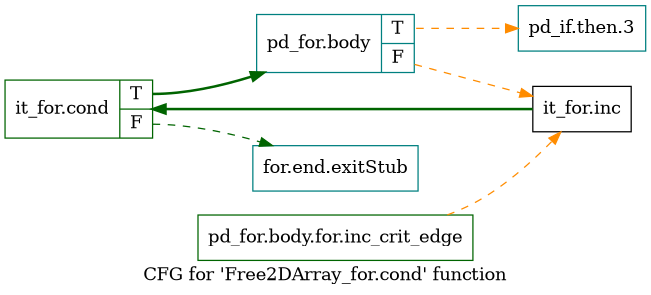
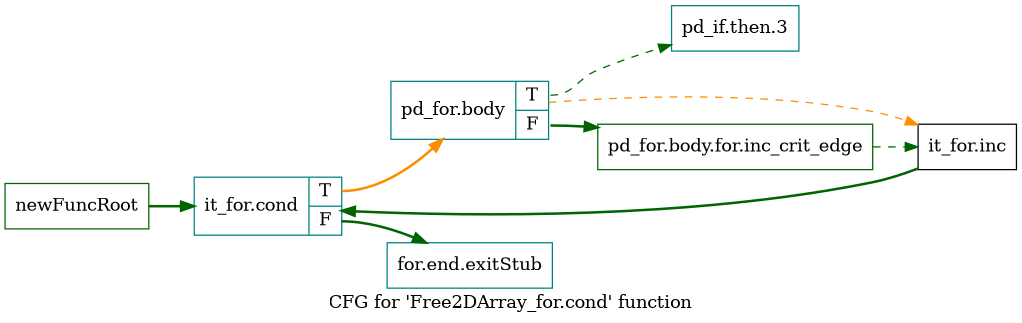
(461, 28) -> (602, 68)
(203, 89) -> (391, 178)
(79, 109) -> (268, 206)
none -> (568, 126)
(207, 129) -> (379, 226)
(503, 184) -> (889, 147)
none -> (77, 206)
